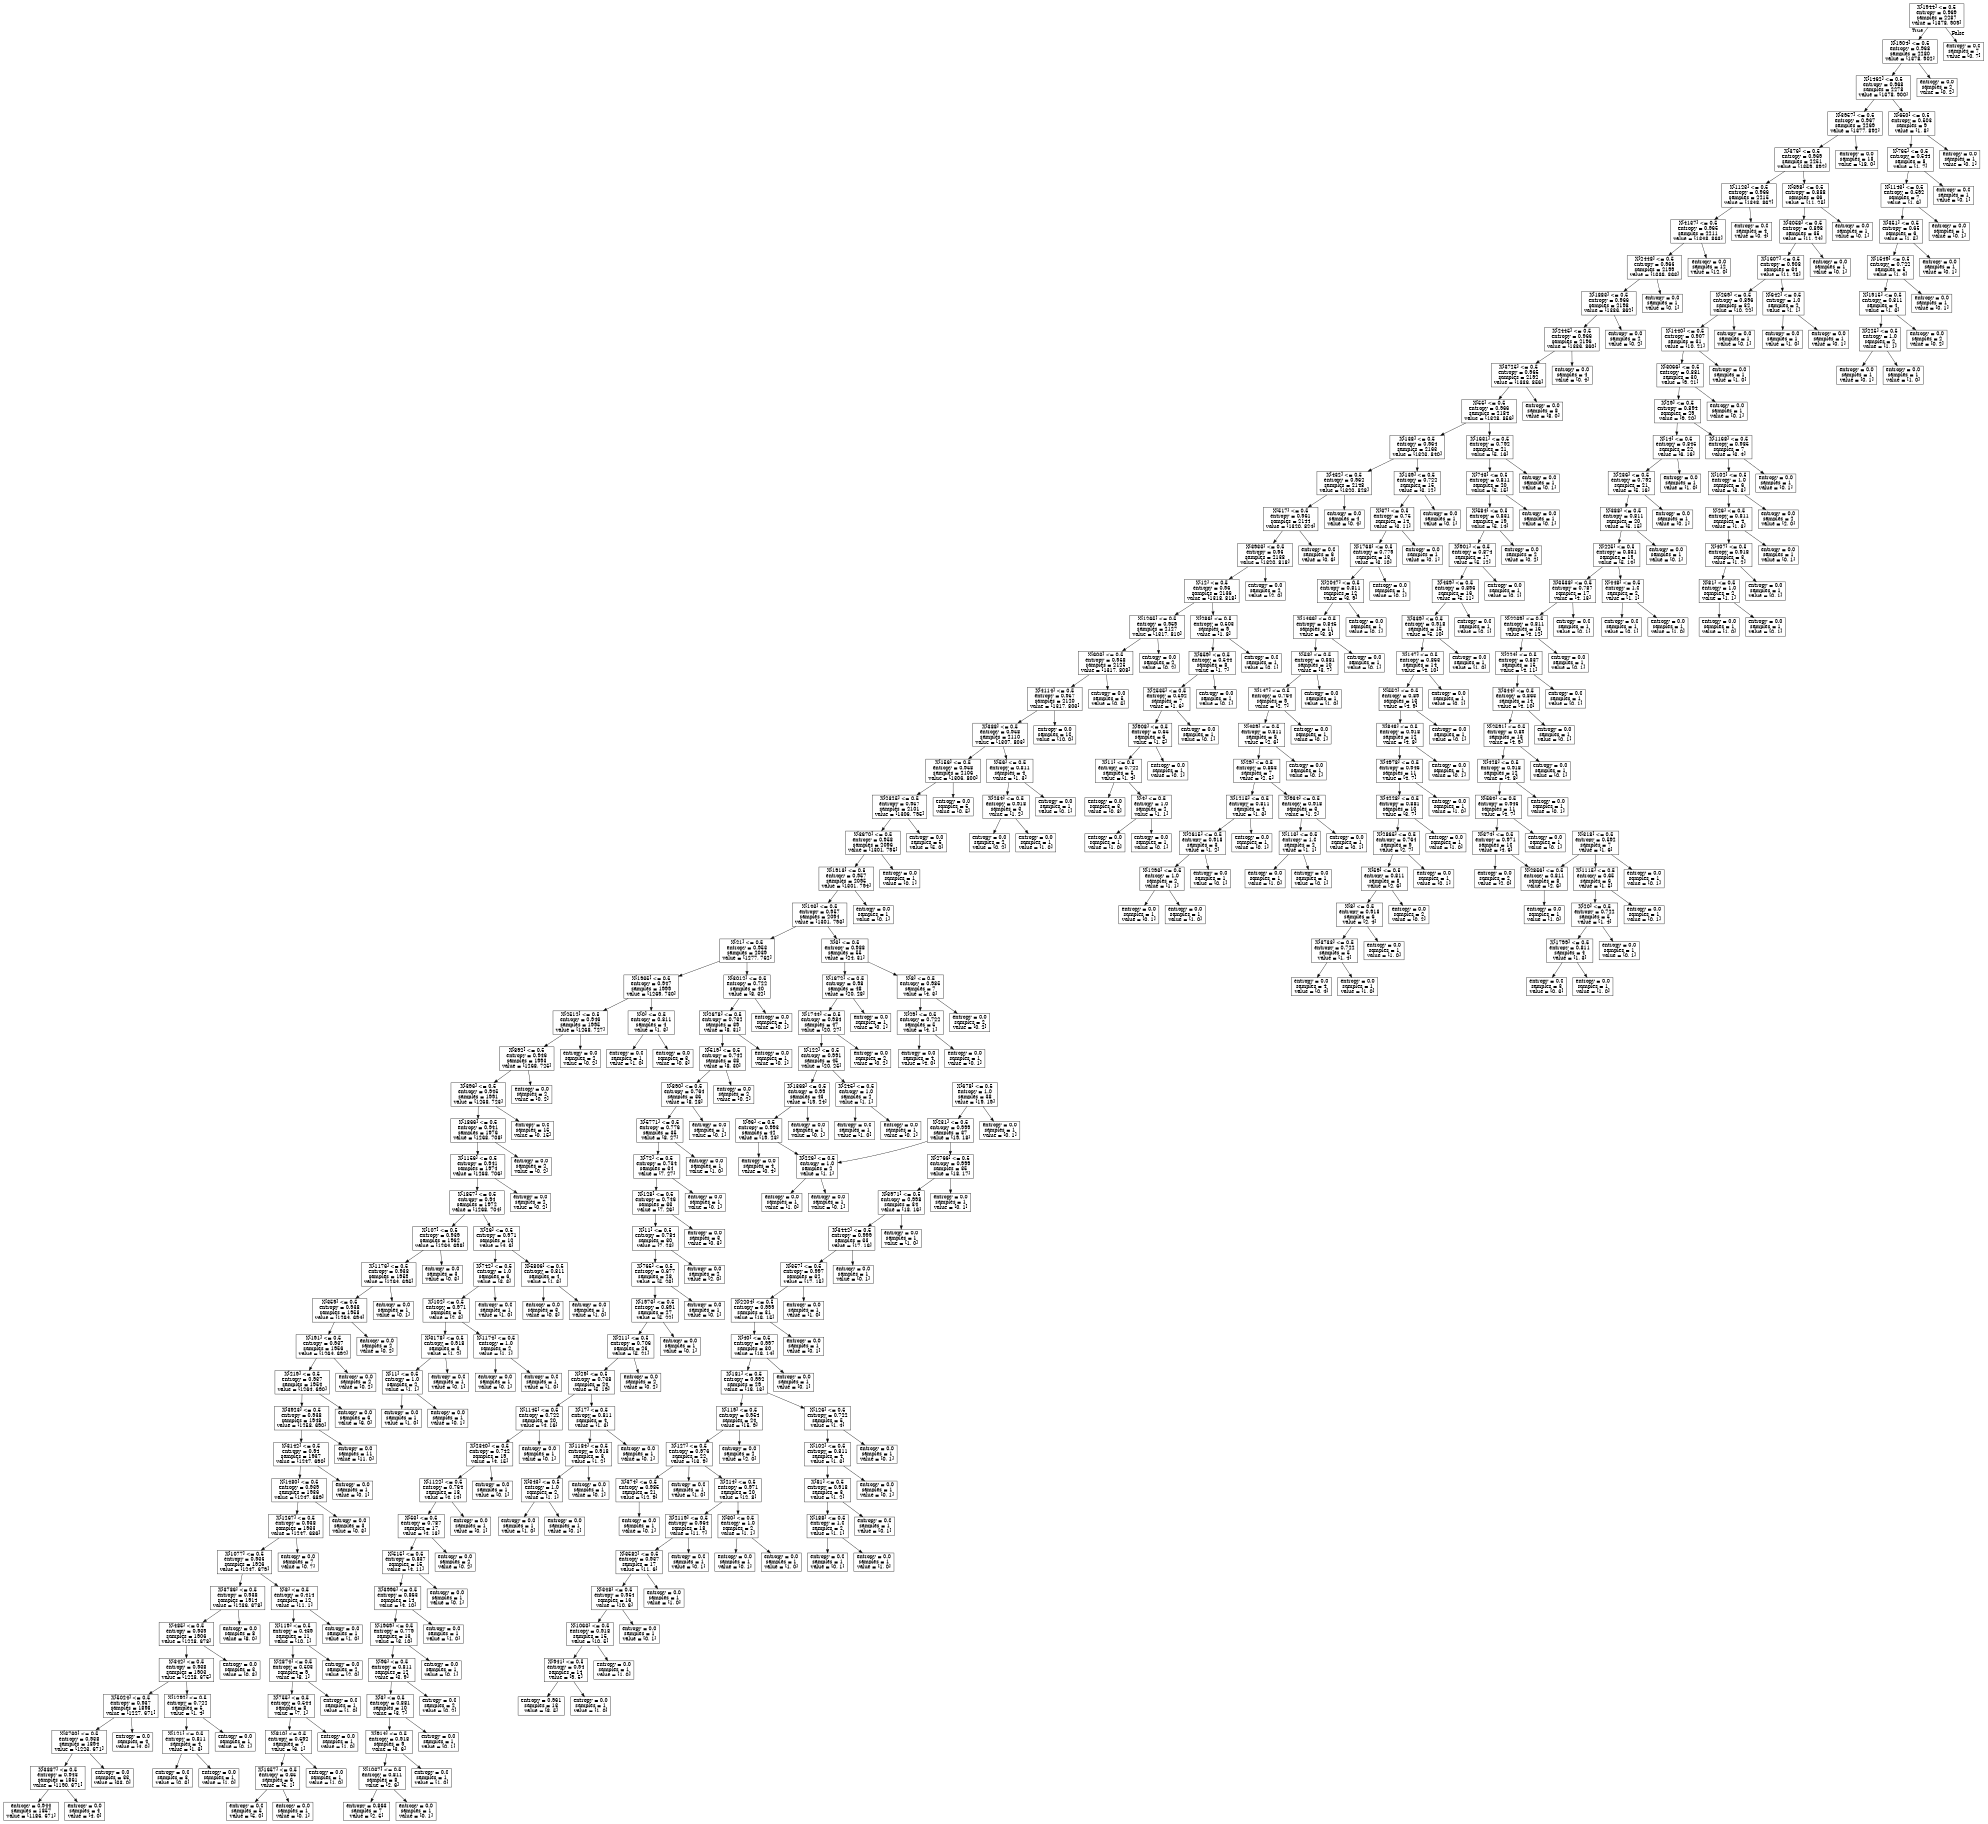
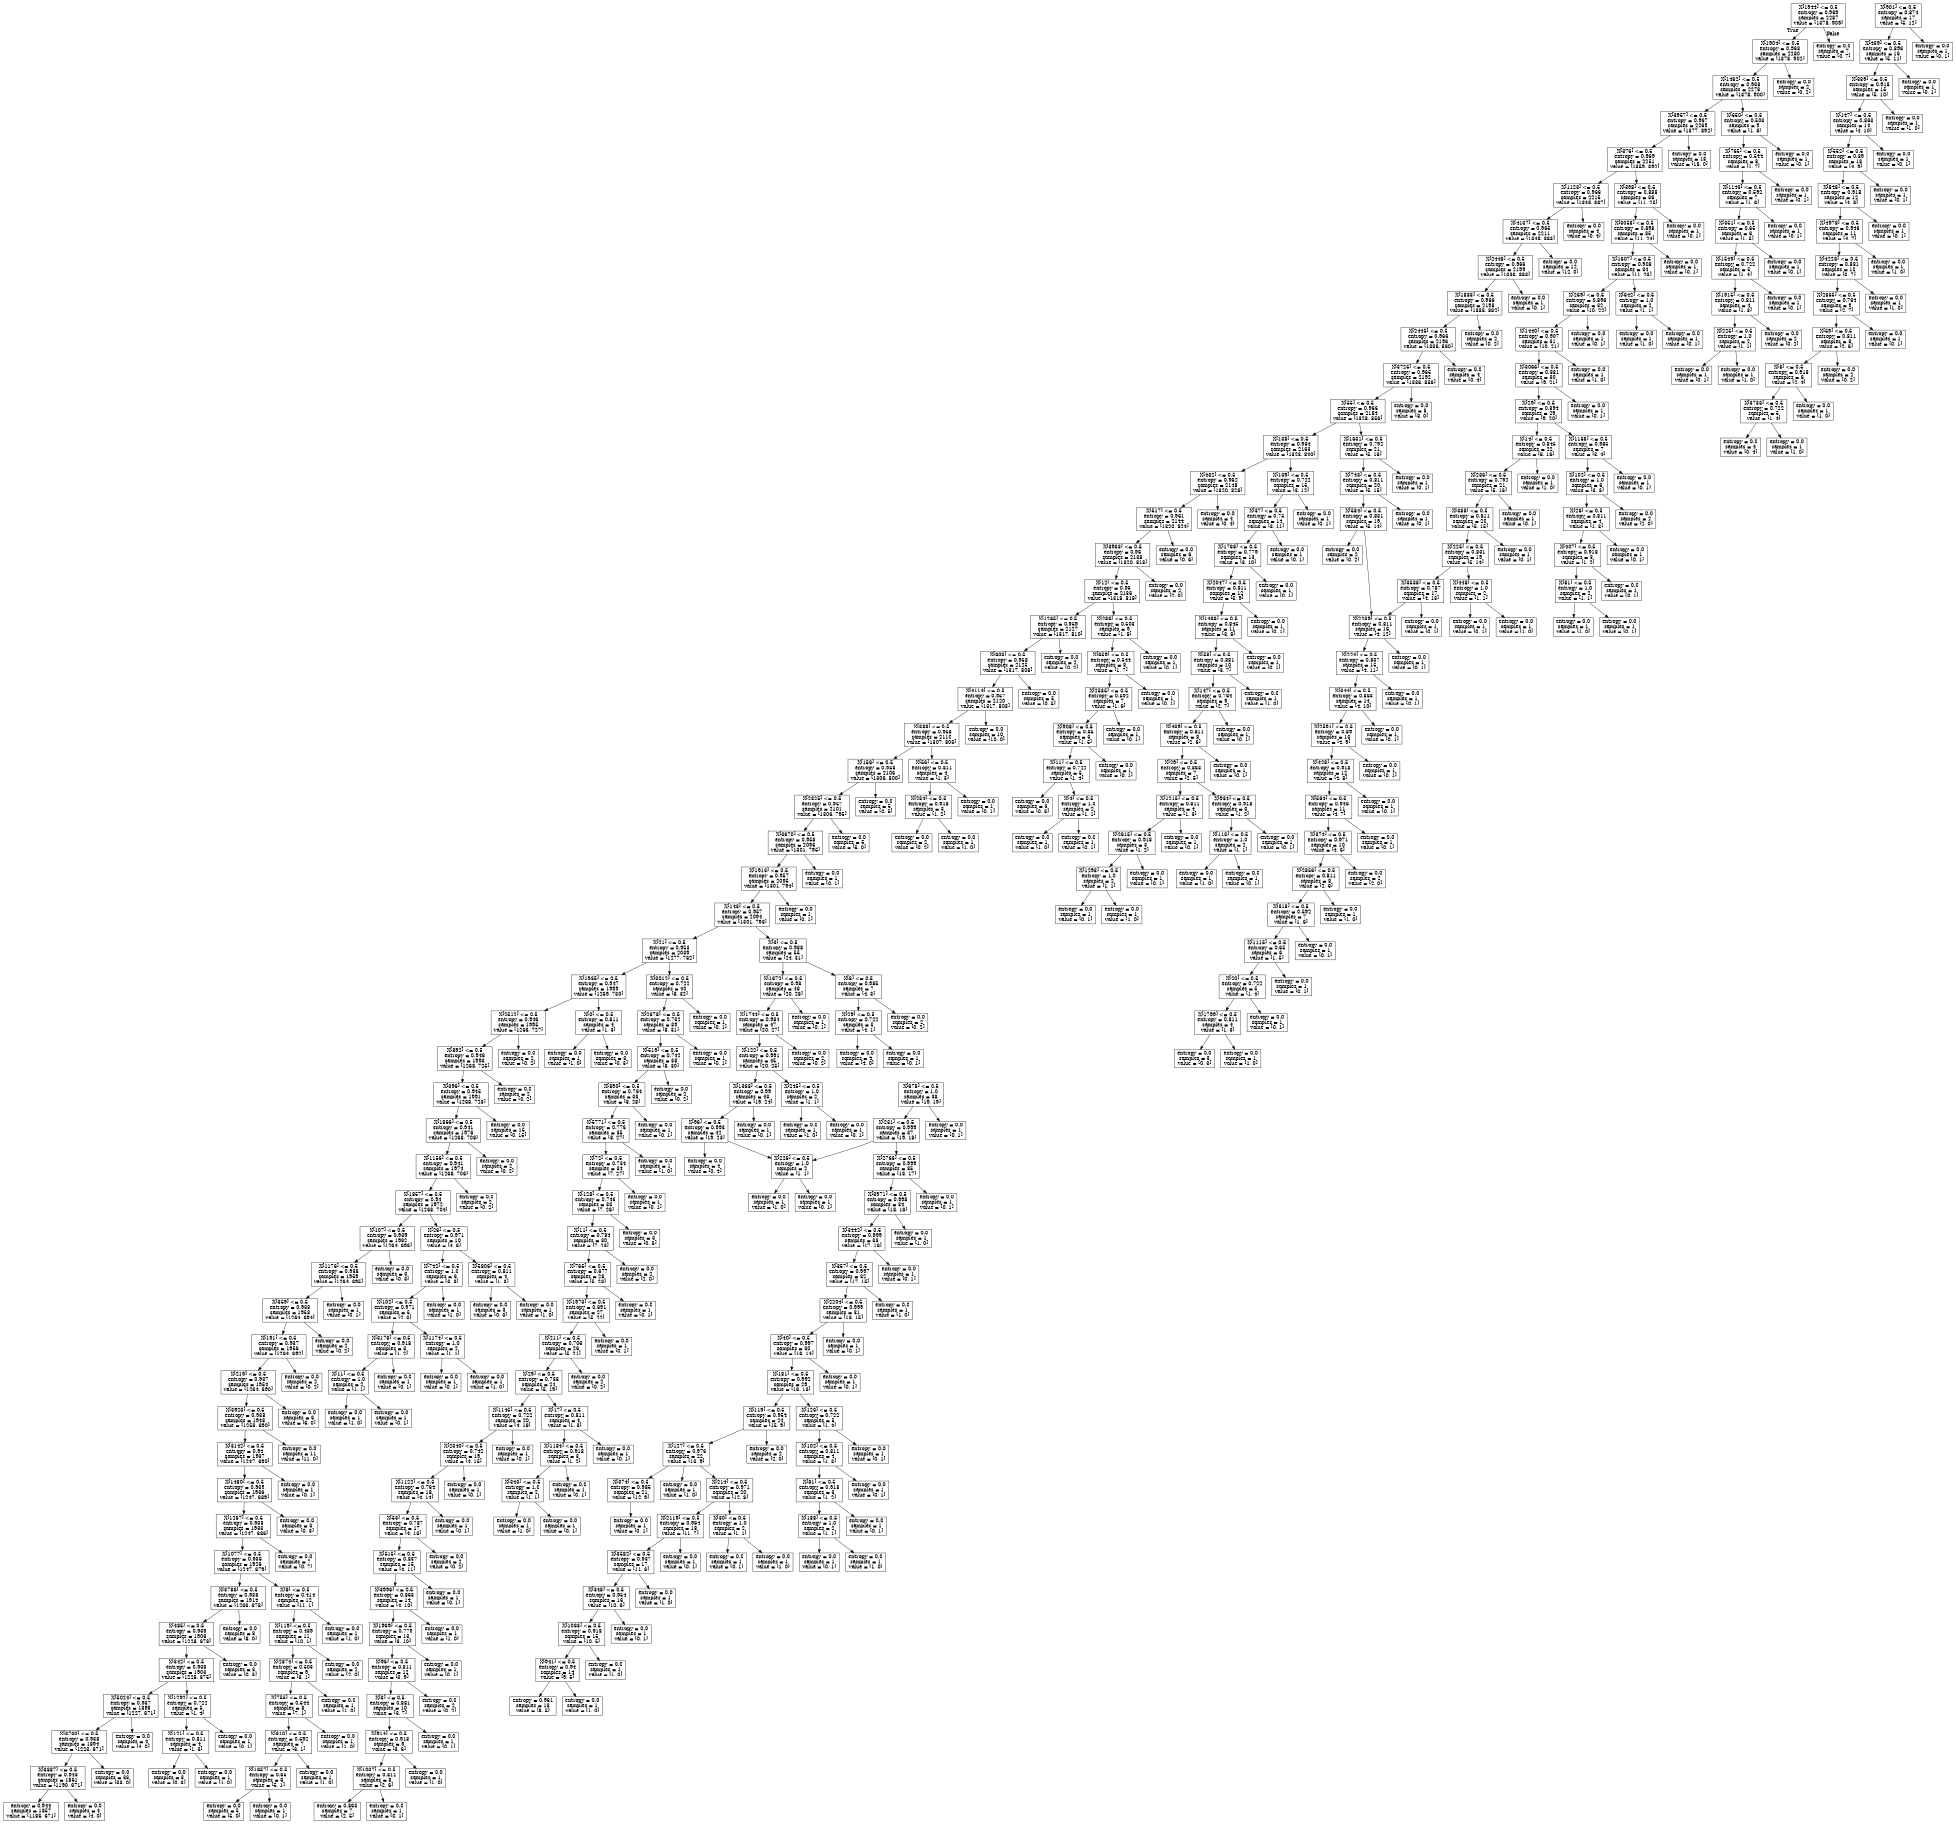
(1482, 535) -> (1368, 571)
(1571, 860) -> (1304, 895)
